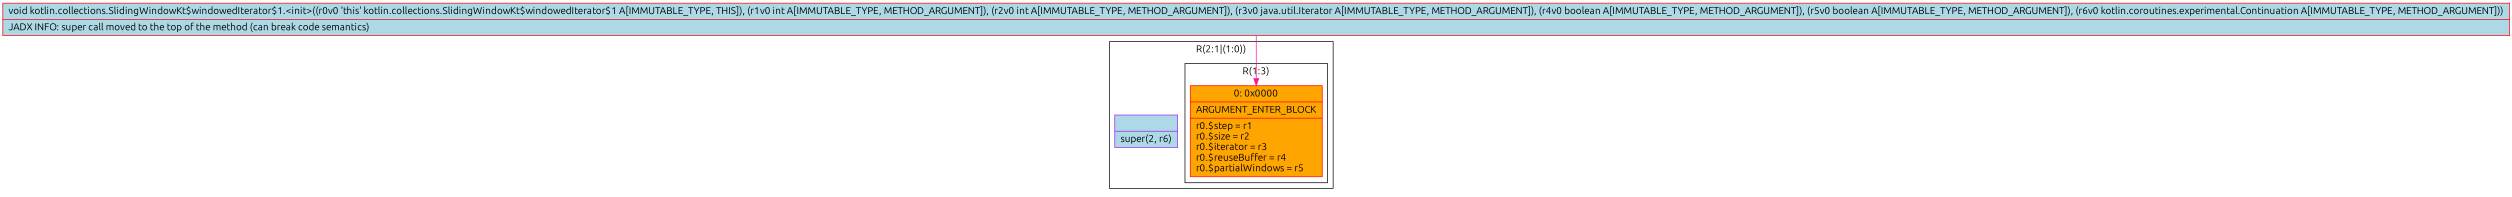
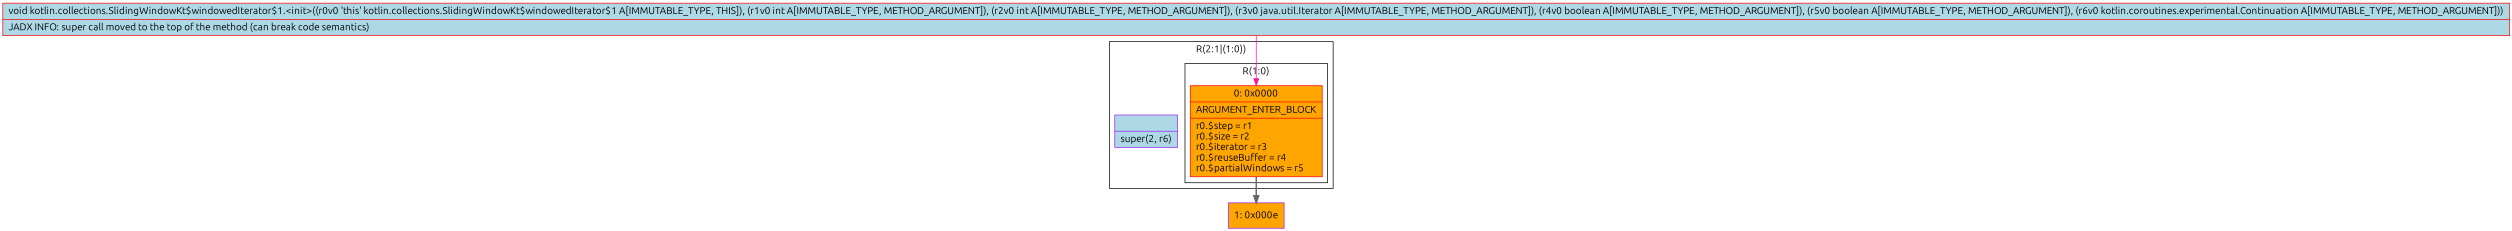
(1256, 72) -> (1256, 72)
none -> (1256, 216)
